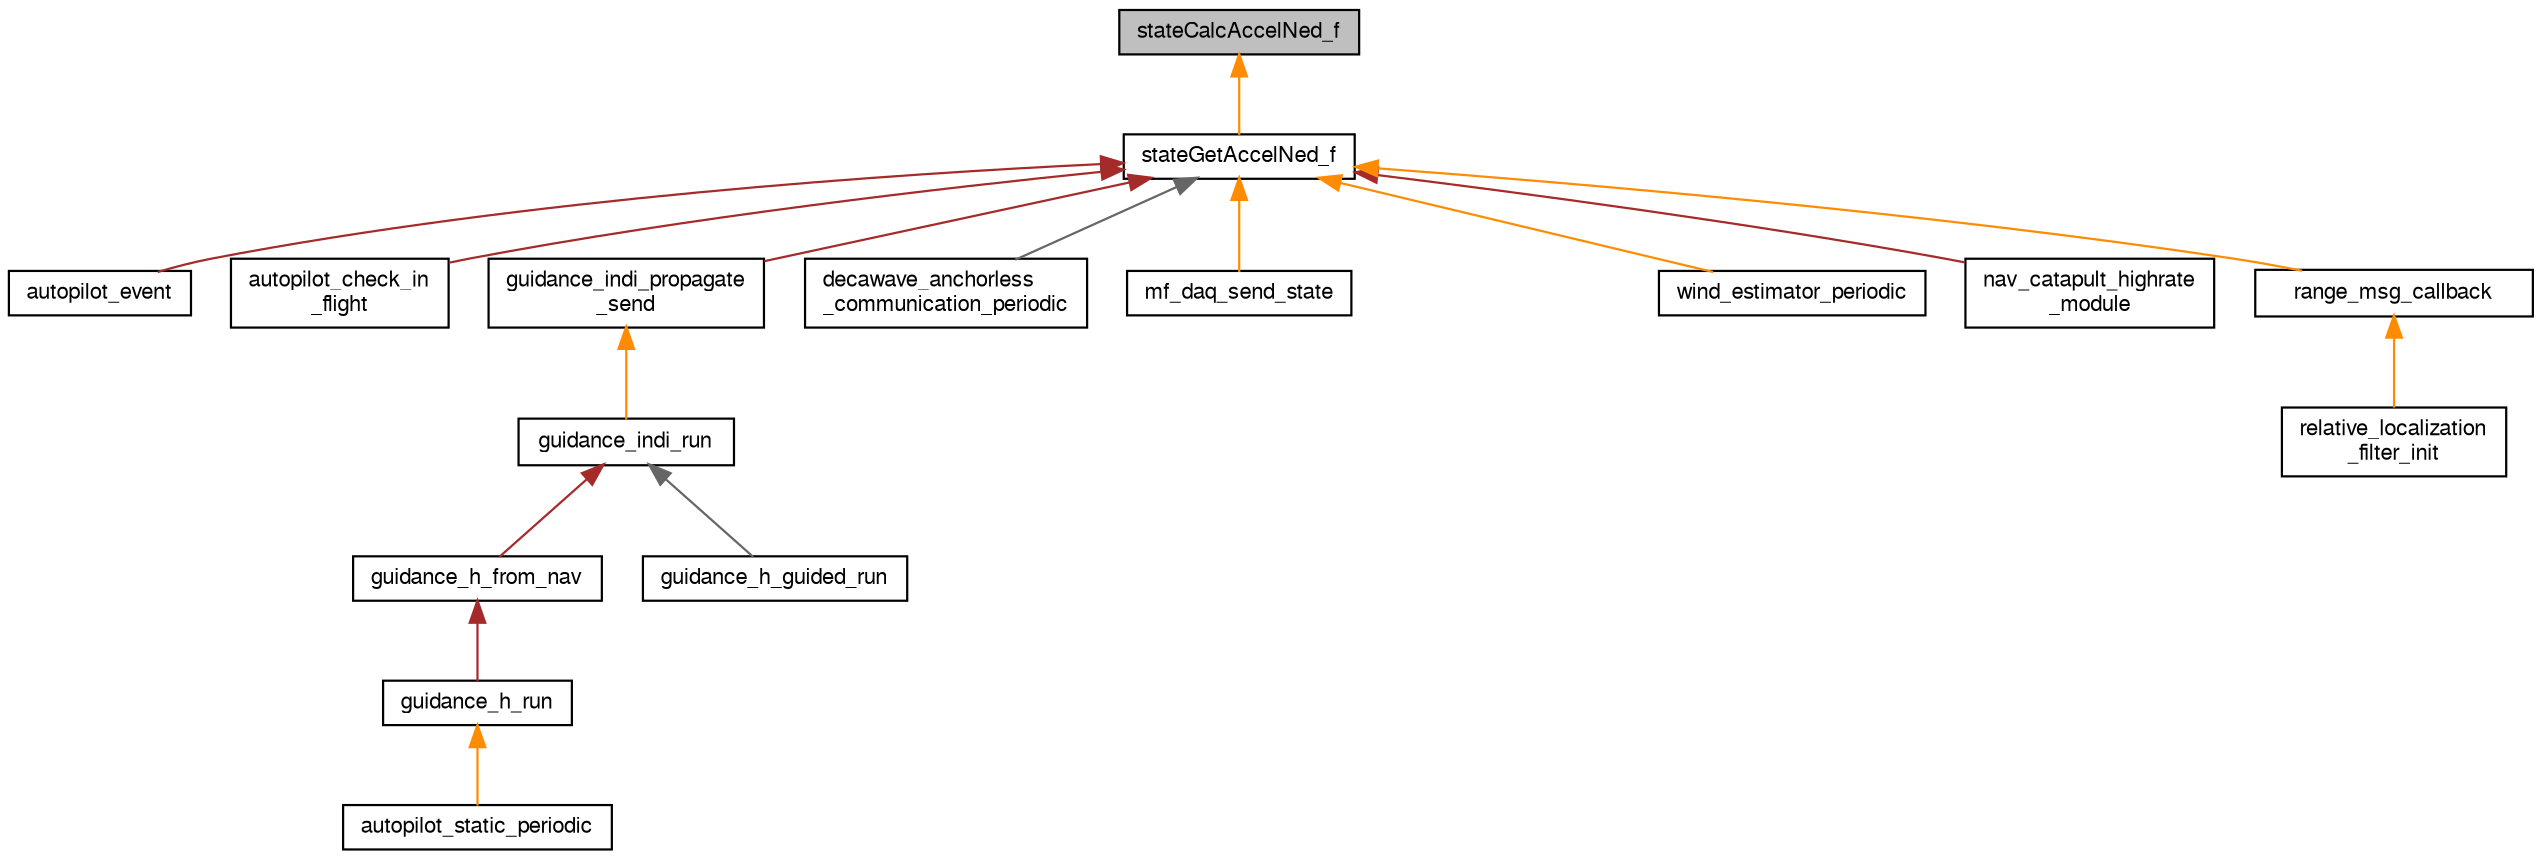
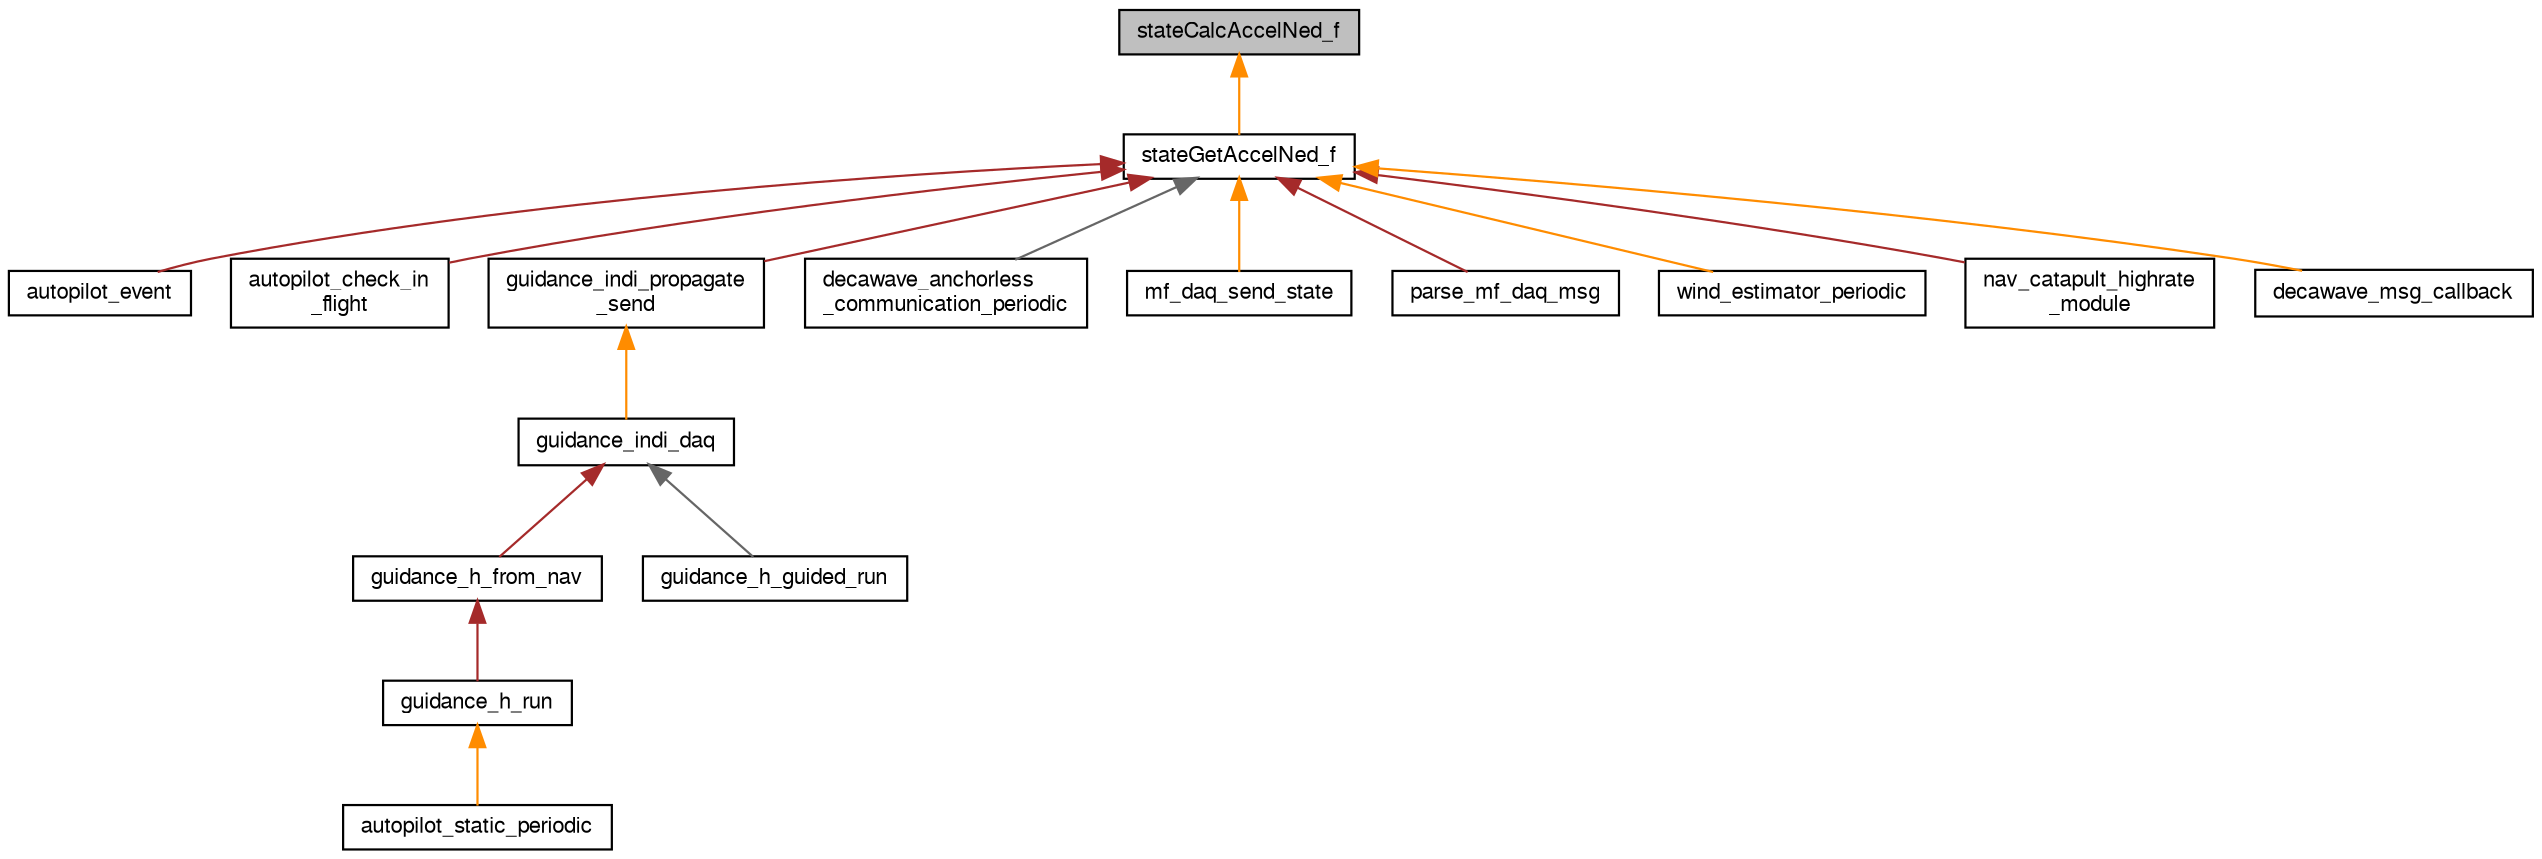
none -> (1506, 293)
(2394, 293) -> (2394, 293)
(626, 442) -> (626, 442)
(2394, 442) -> none
